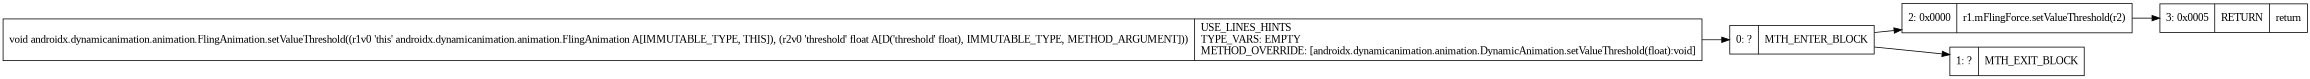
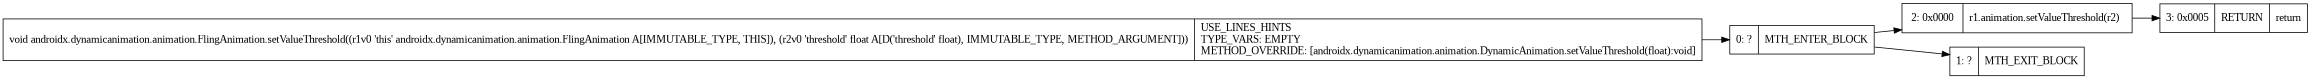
(2044, 18) -> (2044, 18)
